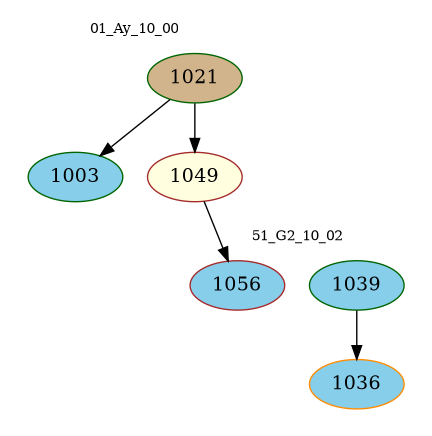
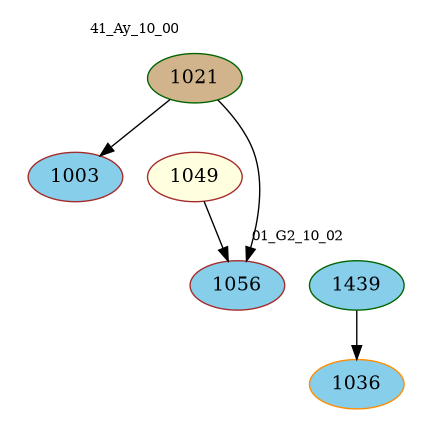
(134, 30) -> (134, 30)
(195, 121) -> (243, 131)
(75, 177) -> (75, 177)
(298, 237) -> (298, 237)
(357, 285) -> (357, 285)
